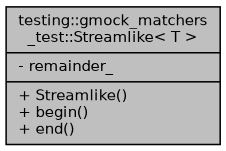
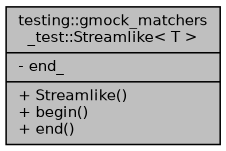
(67, 67) -> (42, 67)
